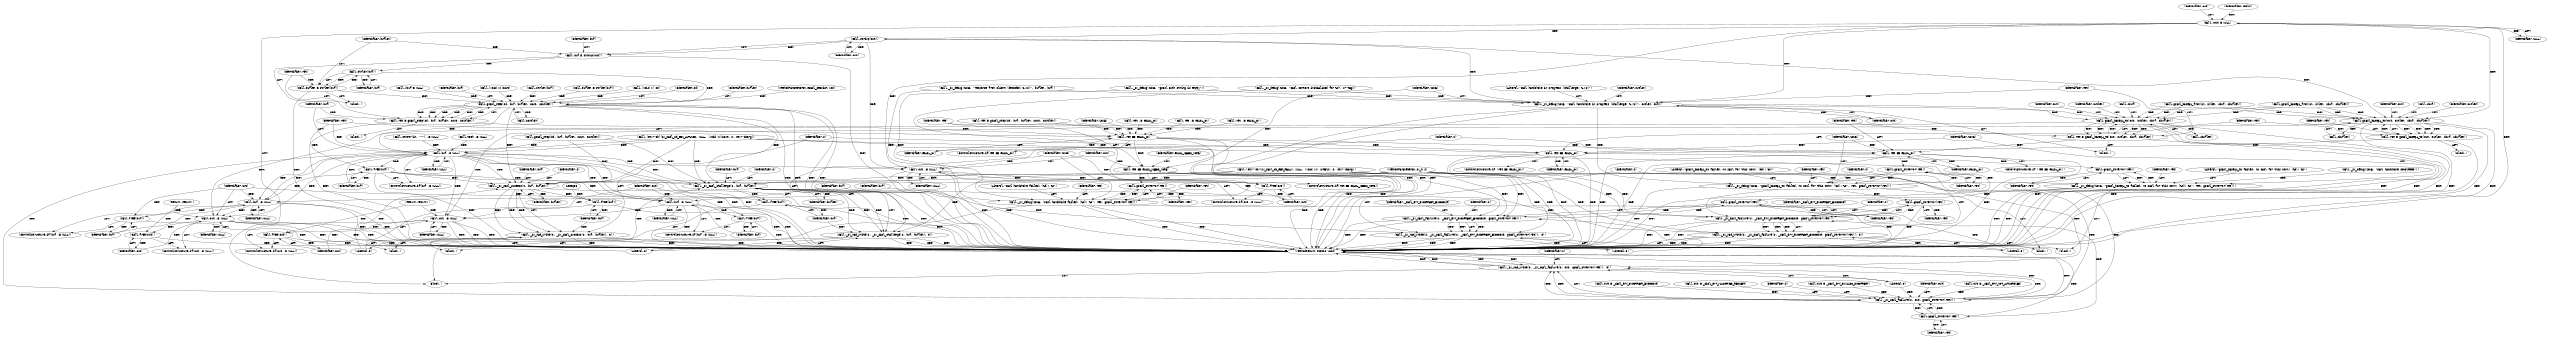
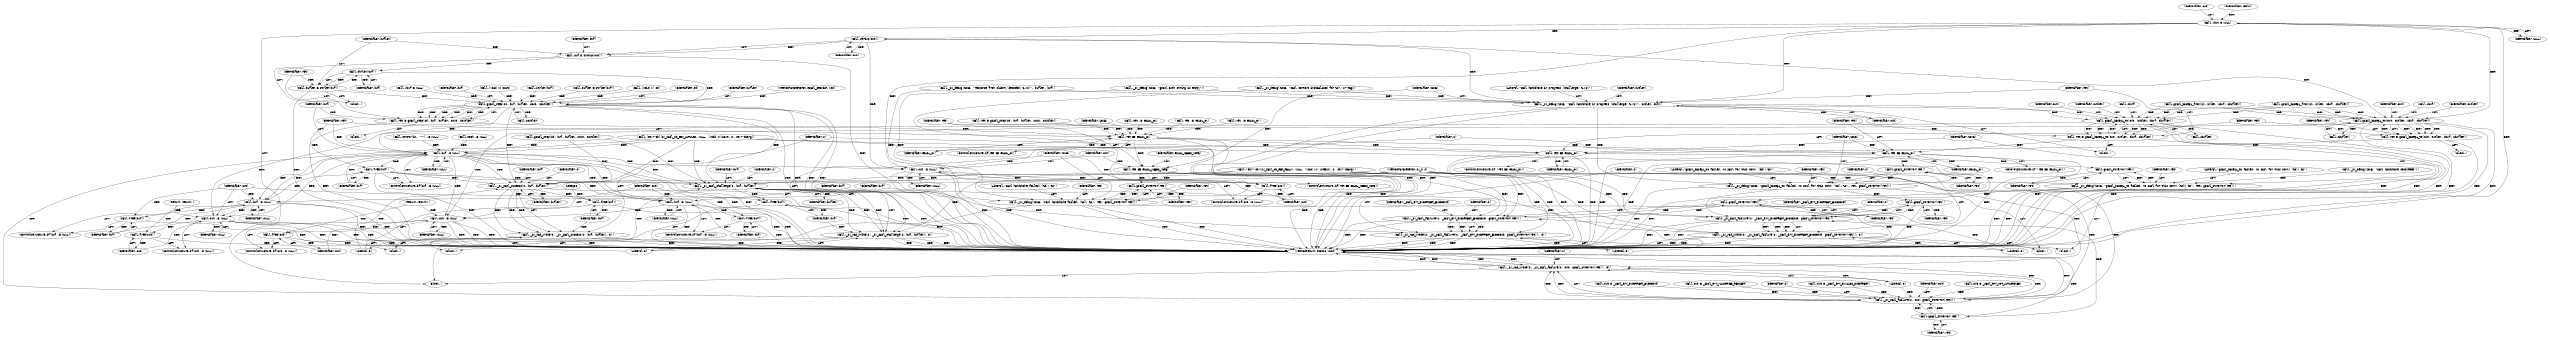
(1816, 292) -> (1816, 292)
